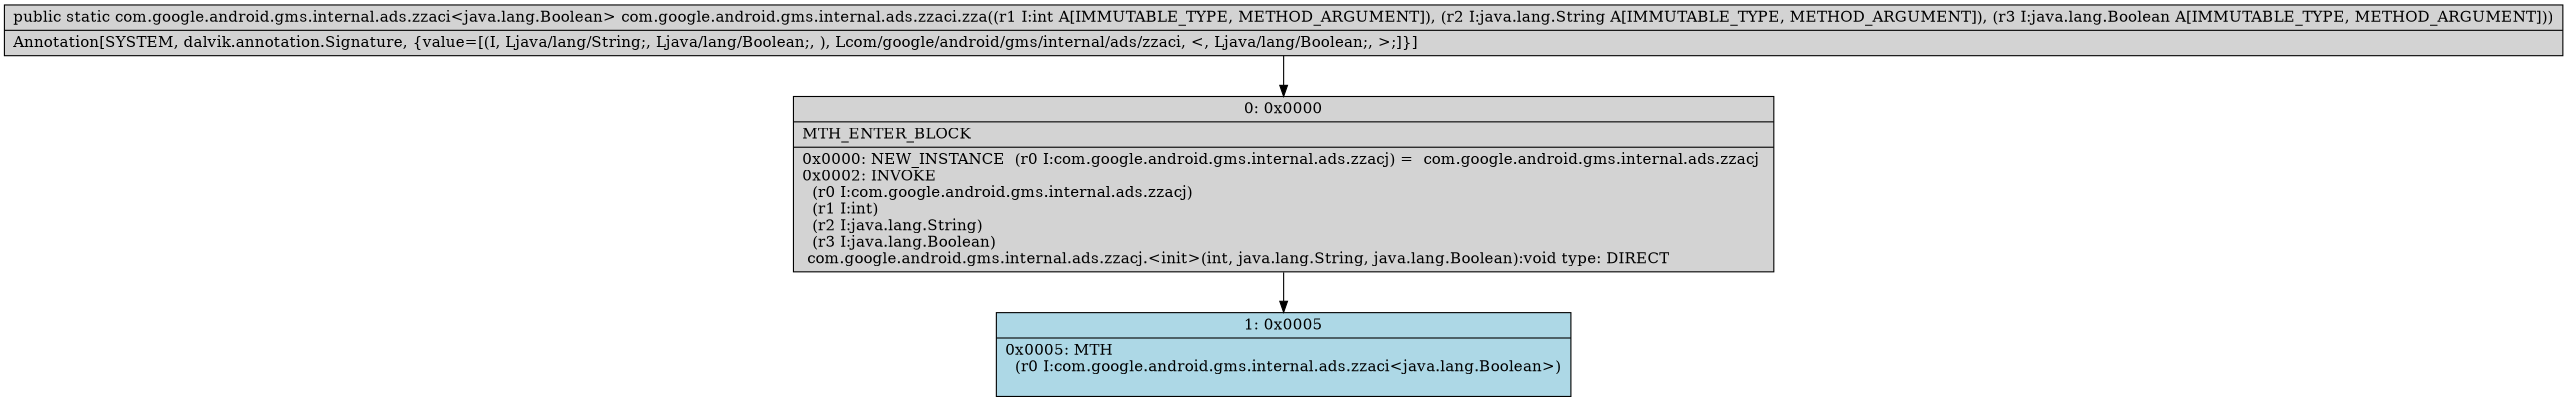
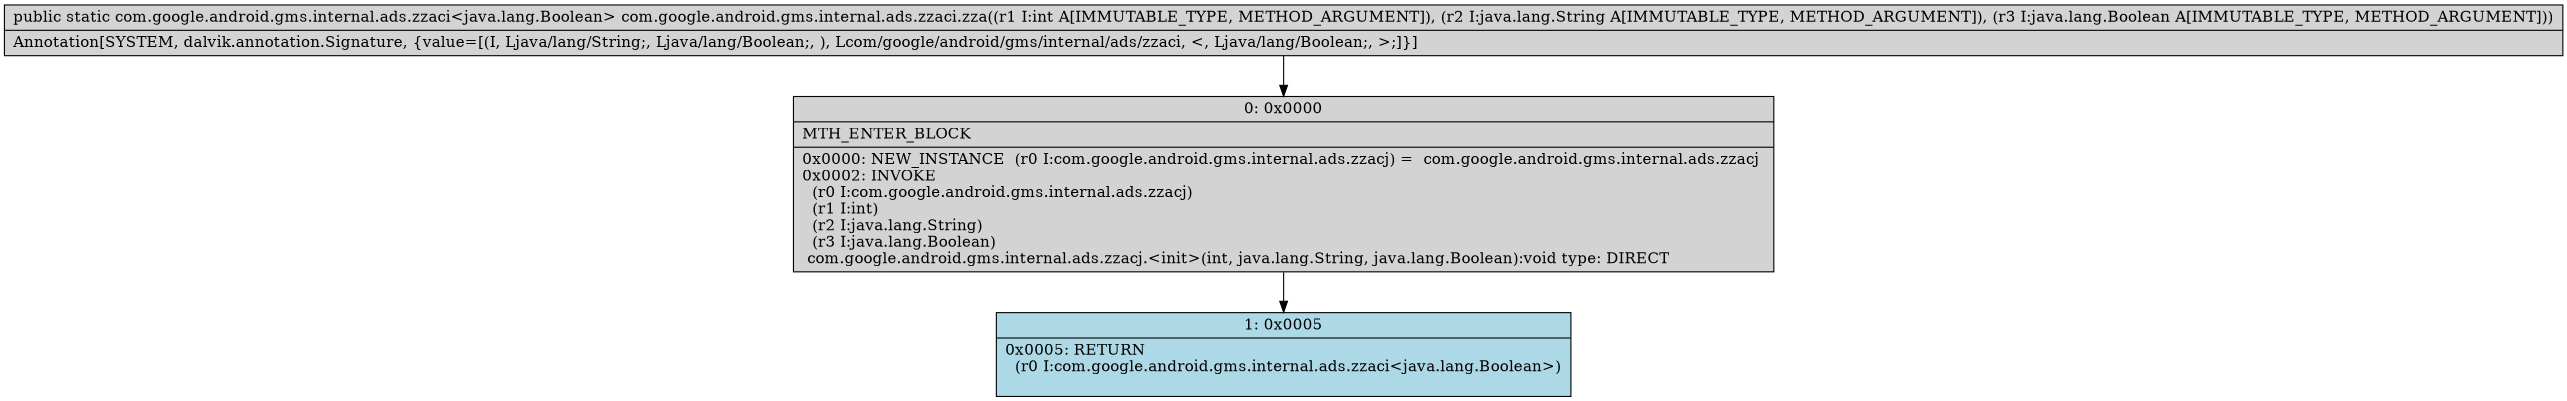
(1064, 350) -> (1080, 350)
